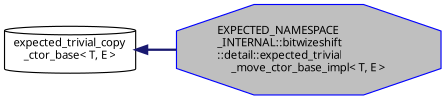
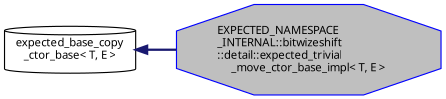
(70, 50) -> (70, 50)
